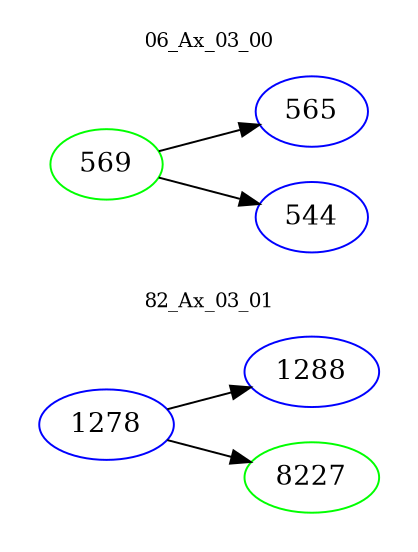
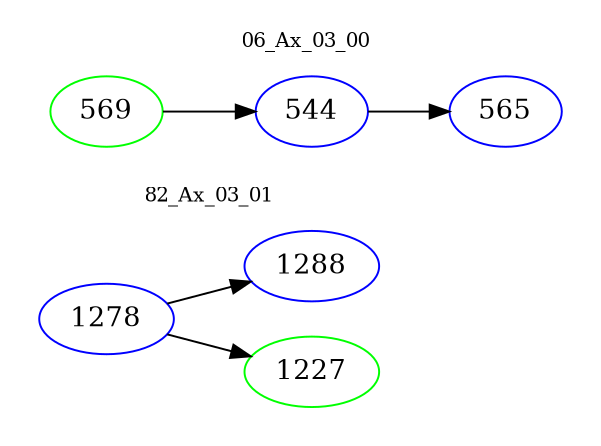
(199, 141) -> (399, 112)
(312, 477) -> (312, 372)
